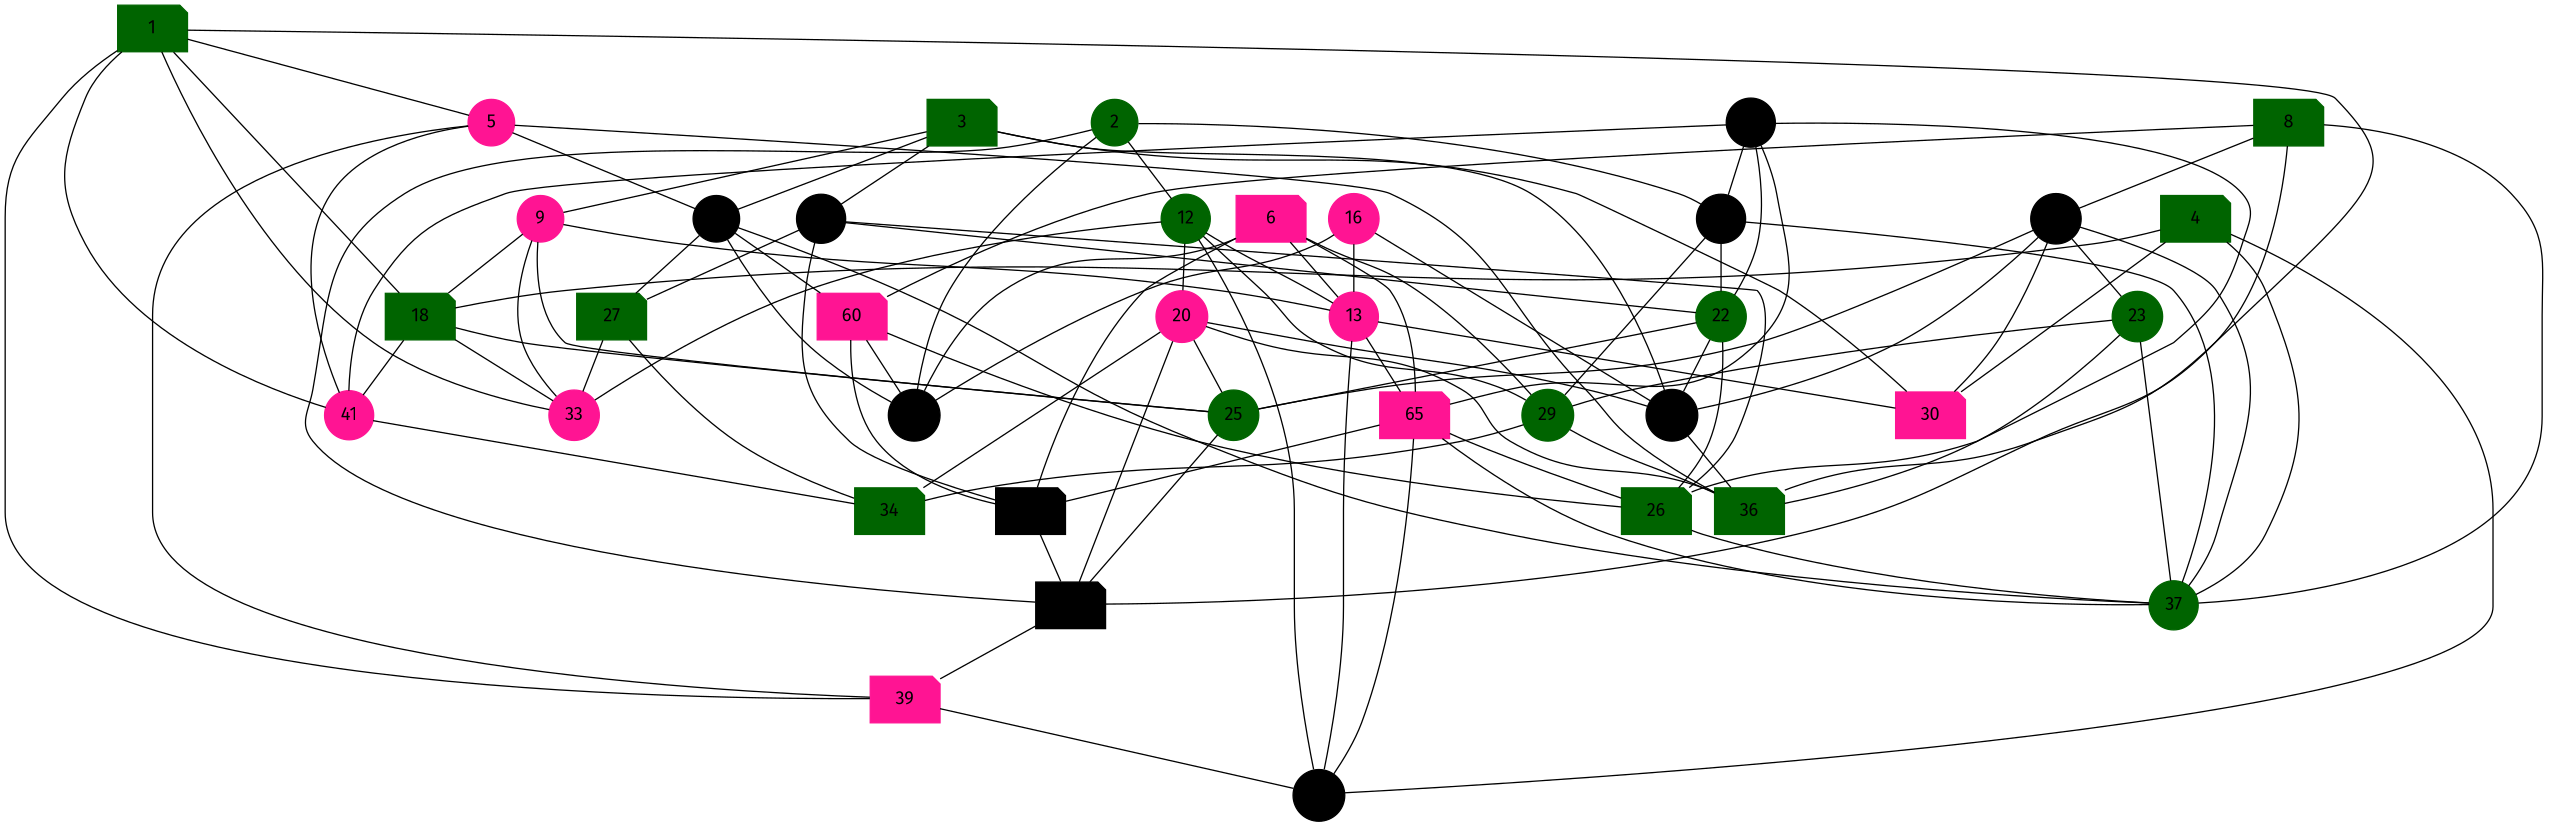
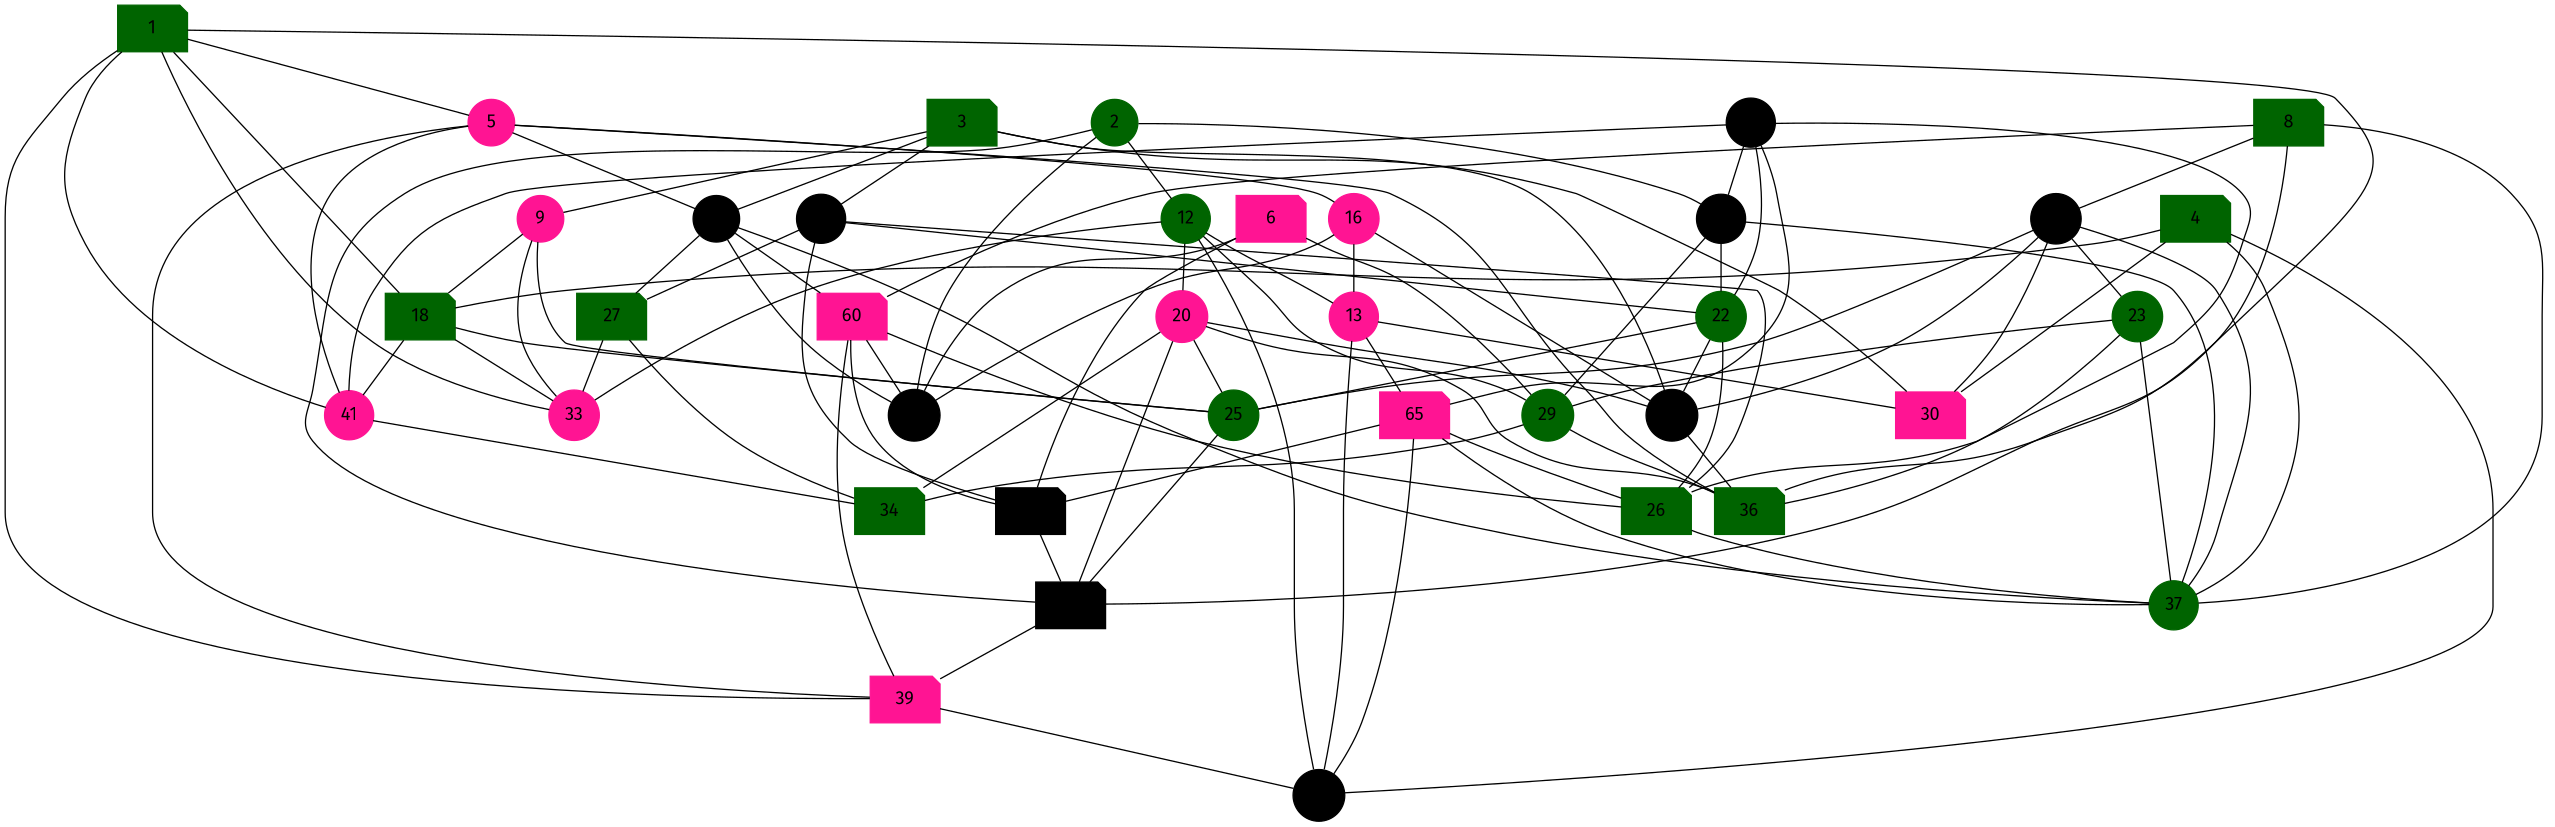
none -> (927, 151)
(870, 262) -> none
(1326, 283) -> none
(1392, 294) -> none
none -> (840, 513)
